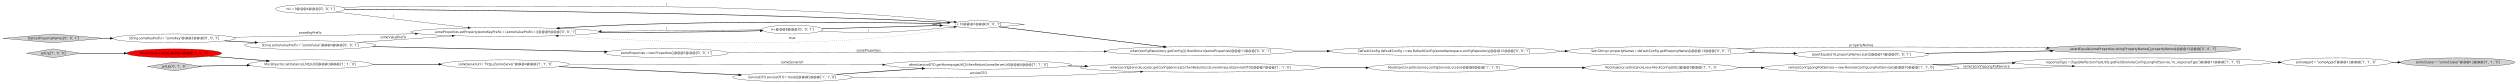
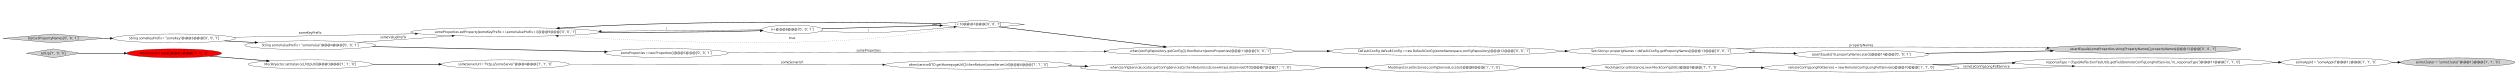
(310, 9) -> none
(174, 66) -> none
(792, 77) -> none
